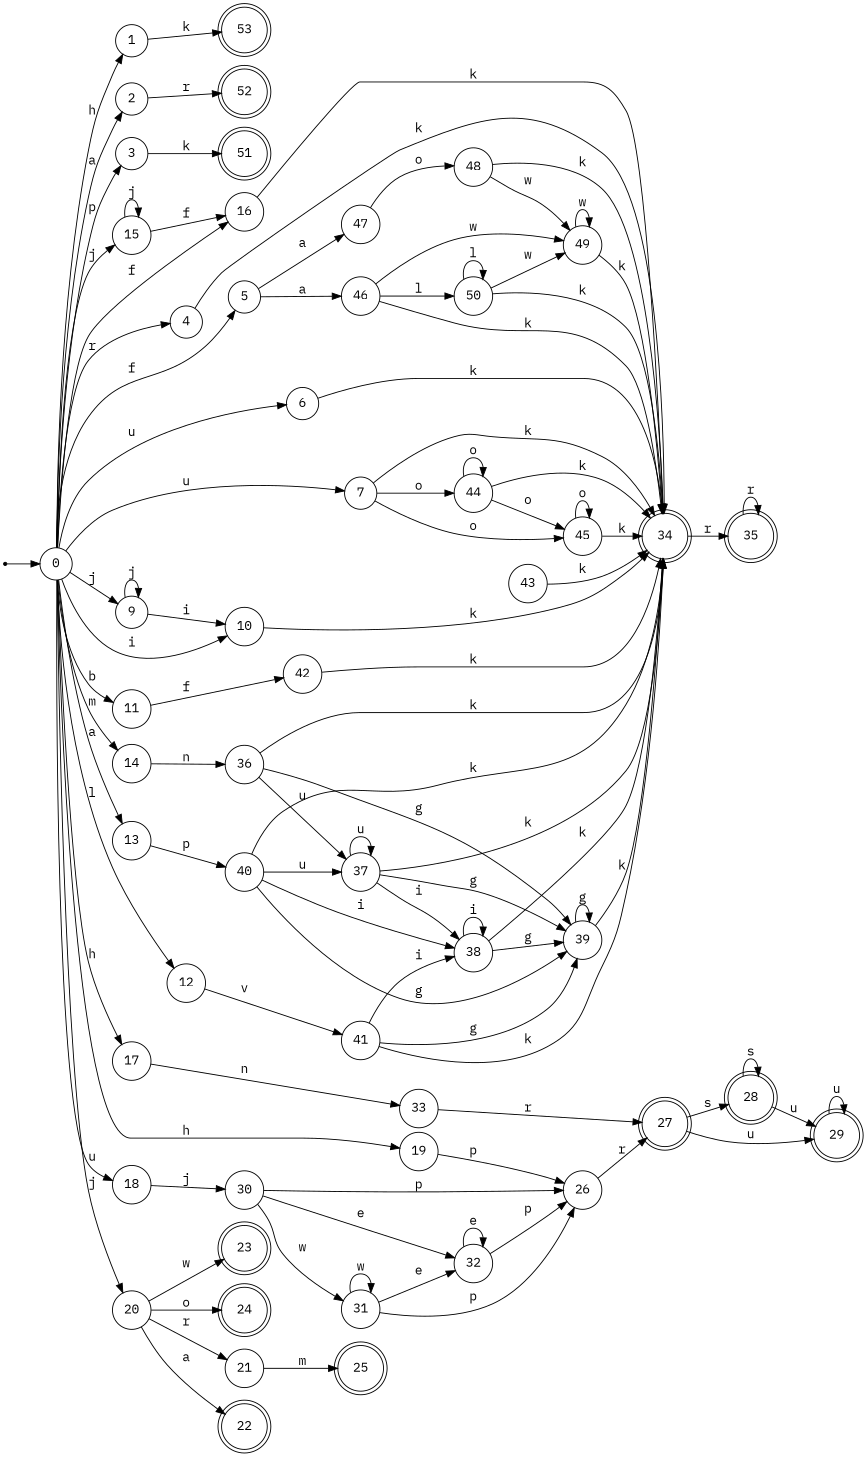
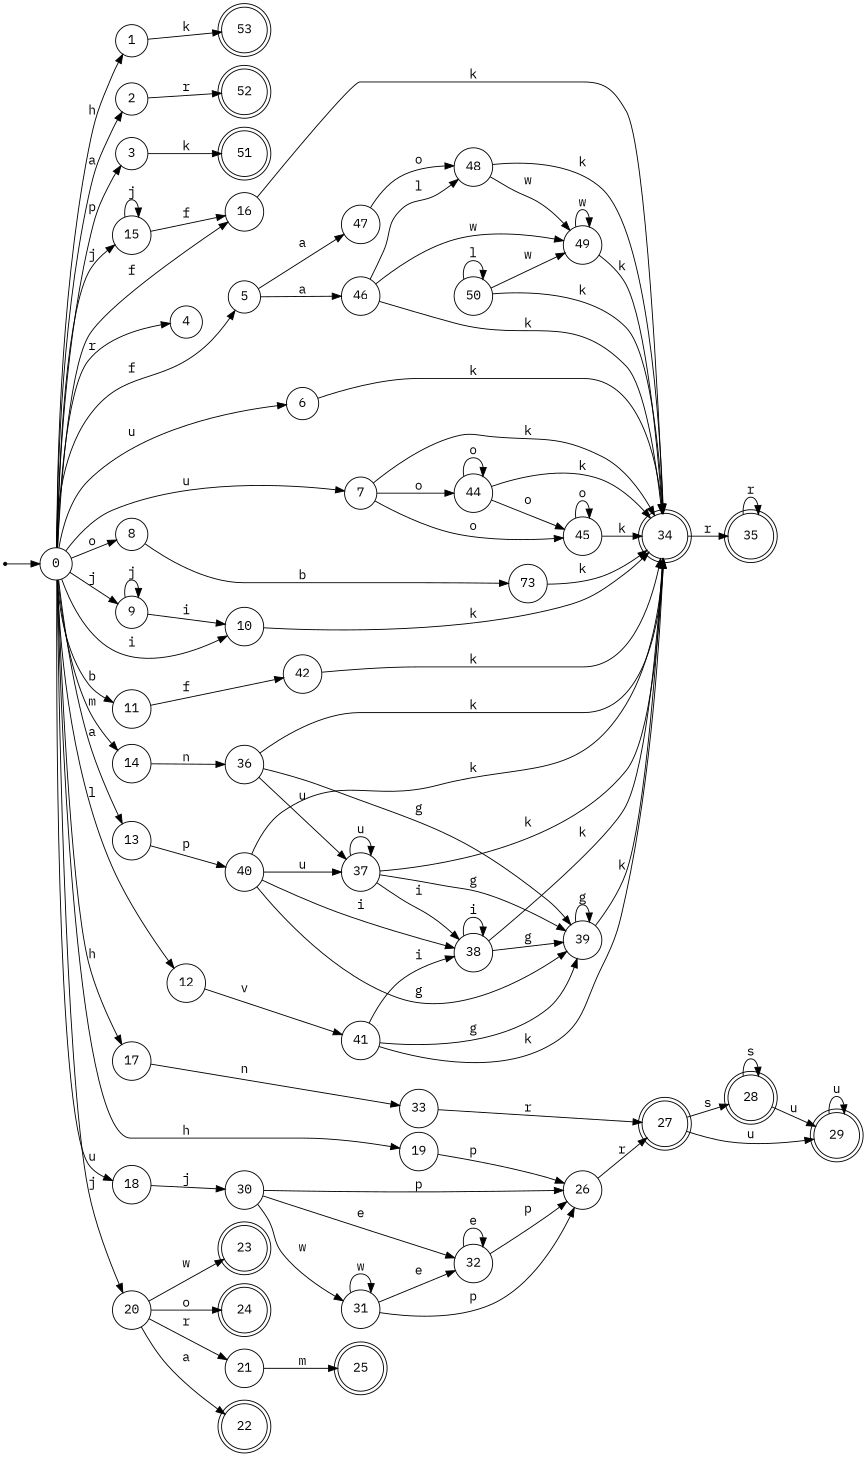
(553, 125) -> none
(412, 296) -> (395, 217)
none -> (132, 534)
(528, 584) -> (528, 584)
